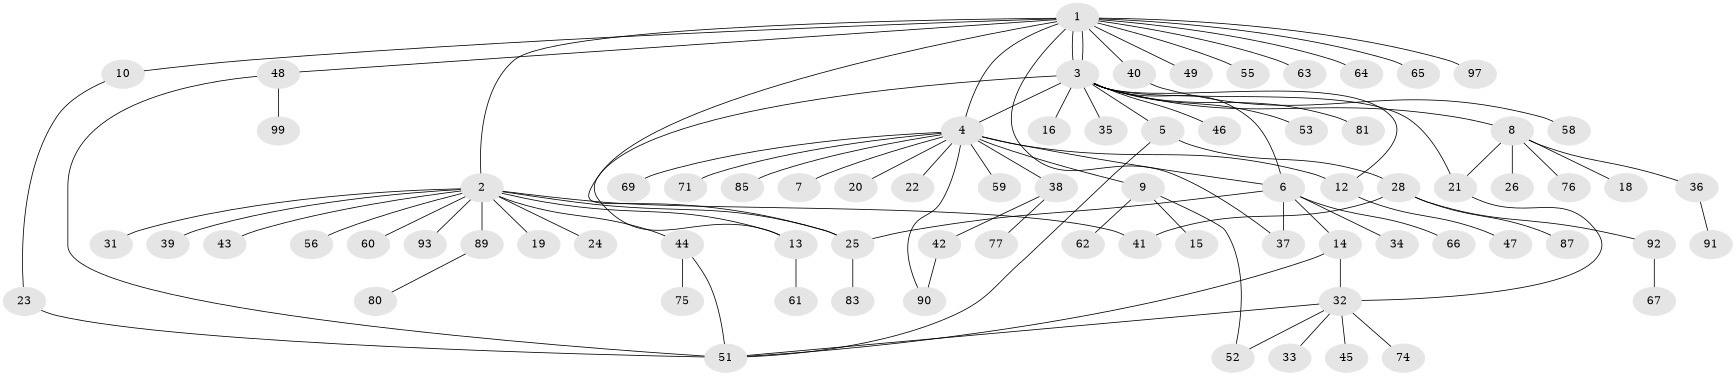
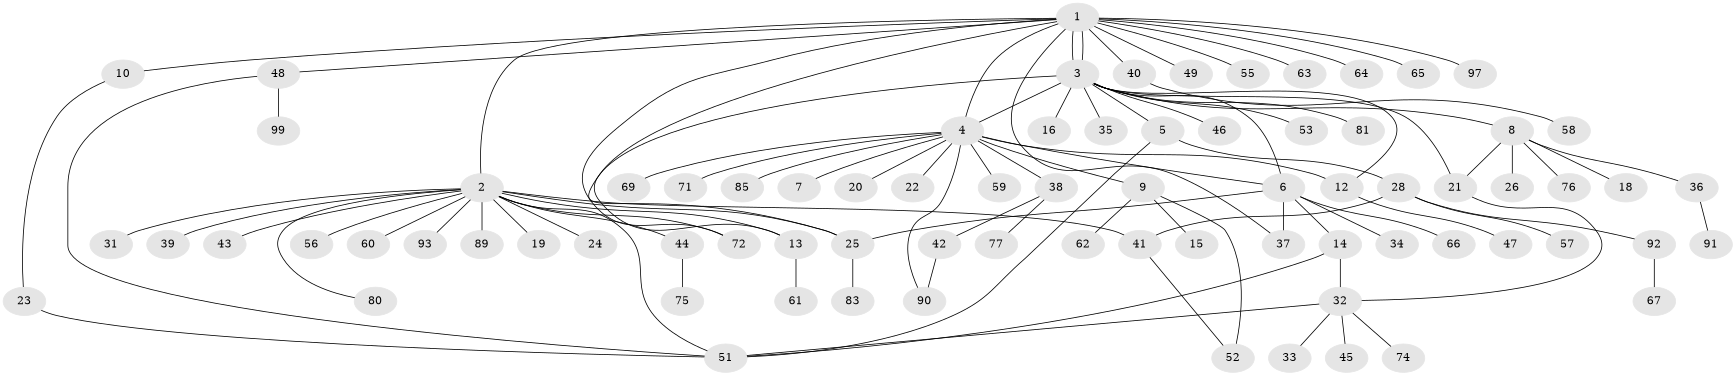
none -> (739, 245)
(1568, 245) -> (1568, 245)
(429, 273) -> (287, 227)
(715, 298) -> (632, 240)
(1287, 330) -> (1187, 301)
